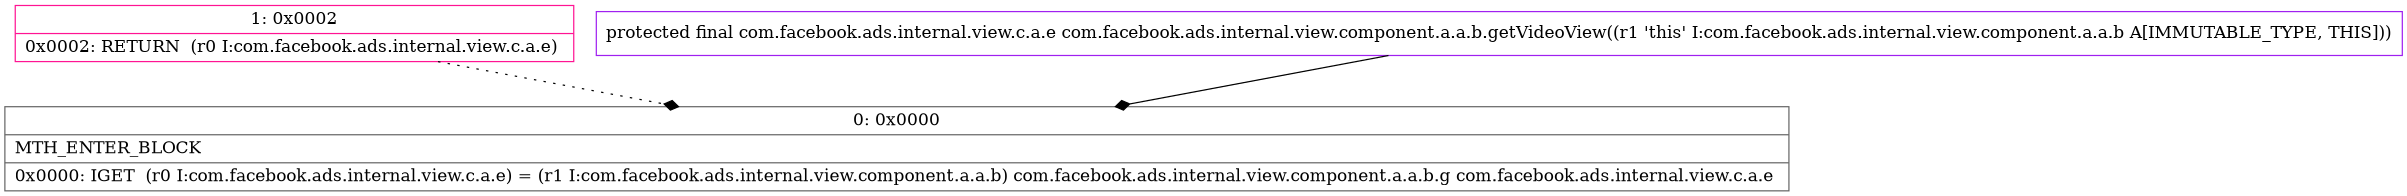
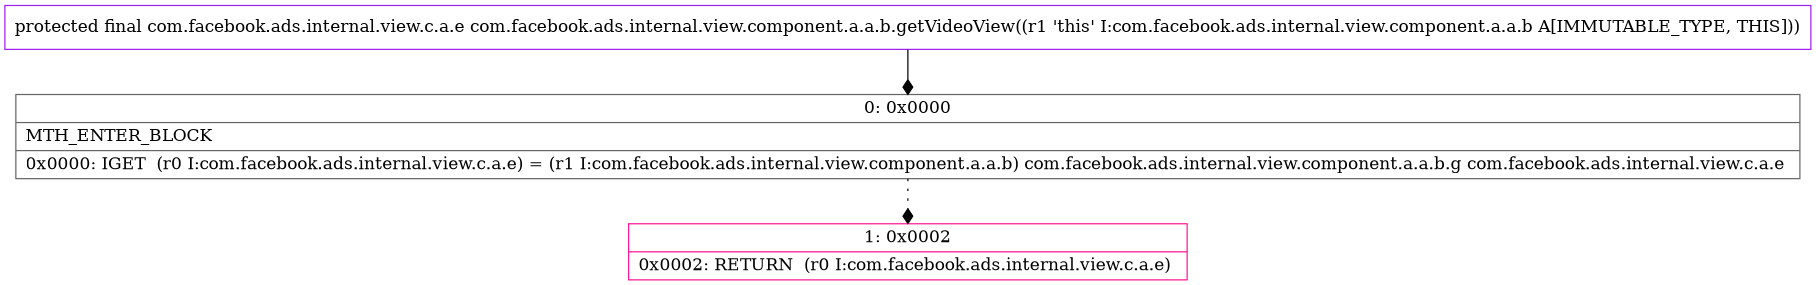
(551, 83) -> (908, 194)
